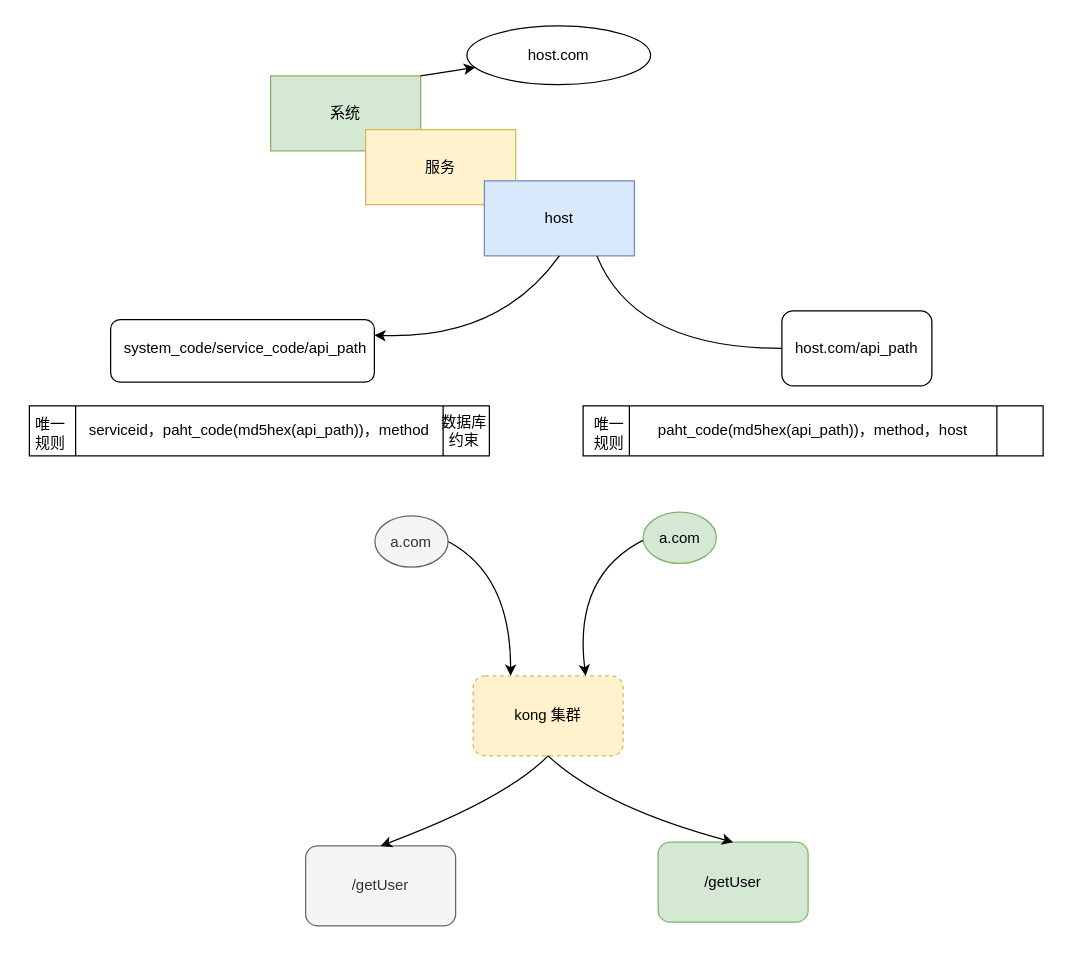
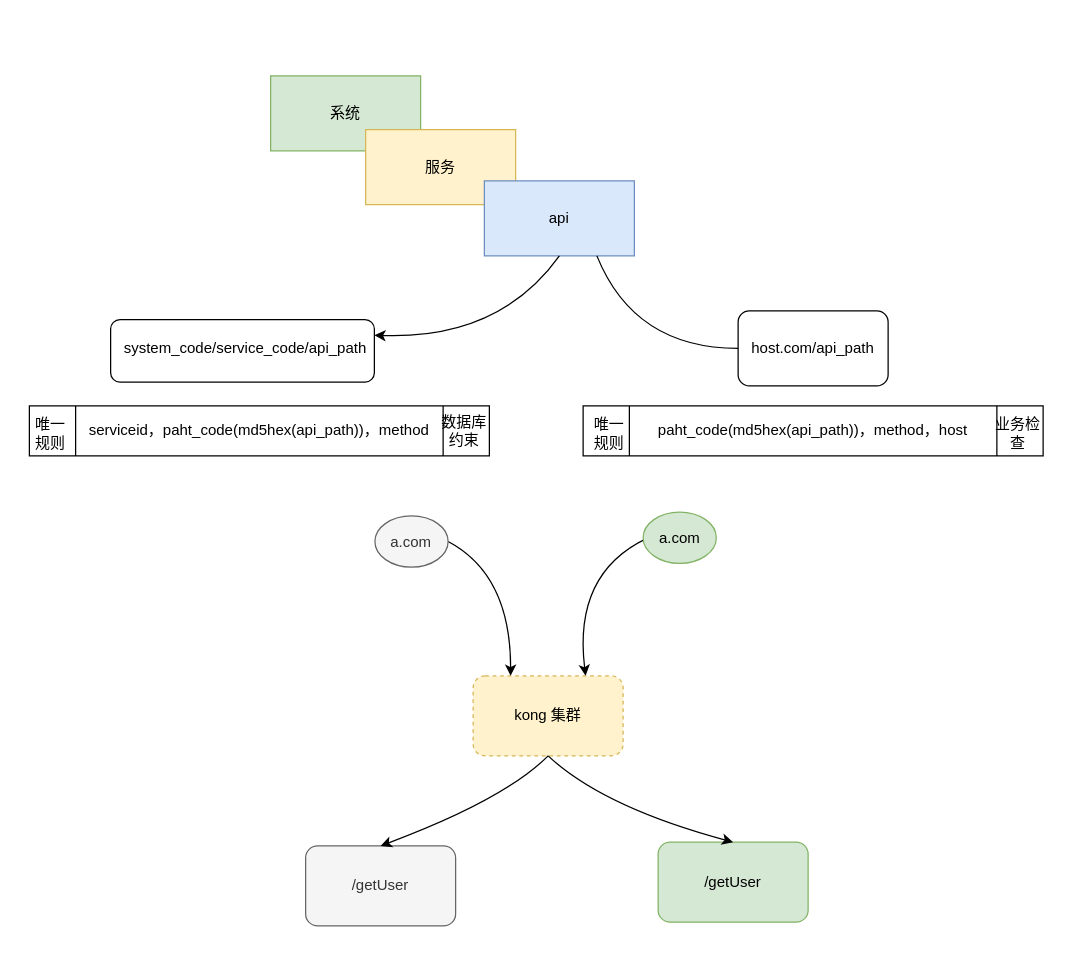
(559, 55) -> none
(443, 72) -> none
(559, 218) -> (559, 218)
(857, 348) -> (813, 348)
none -> (1018, 433)
